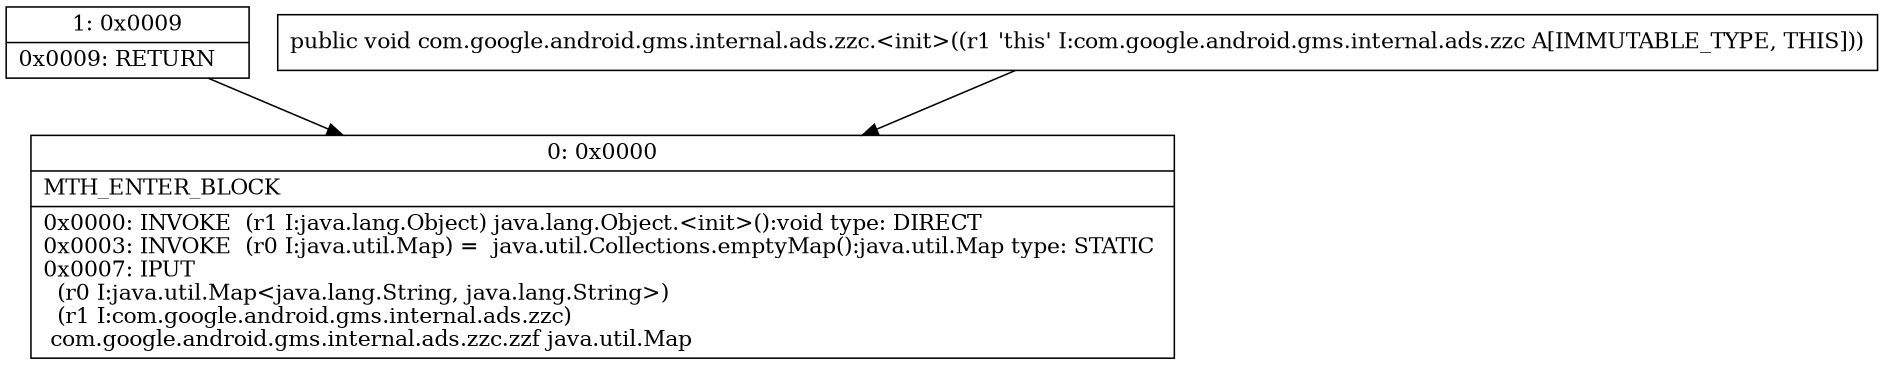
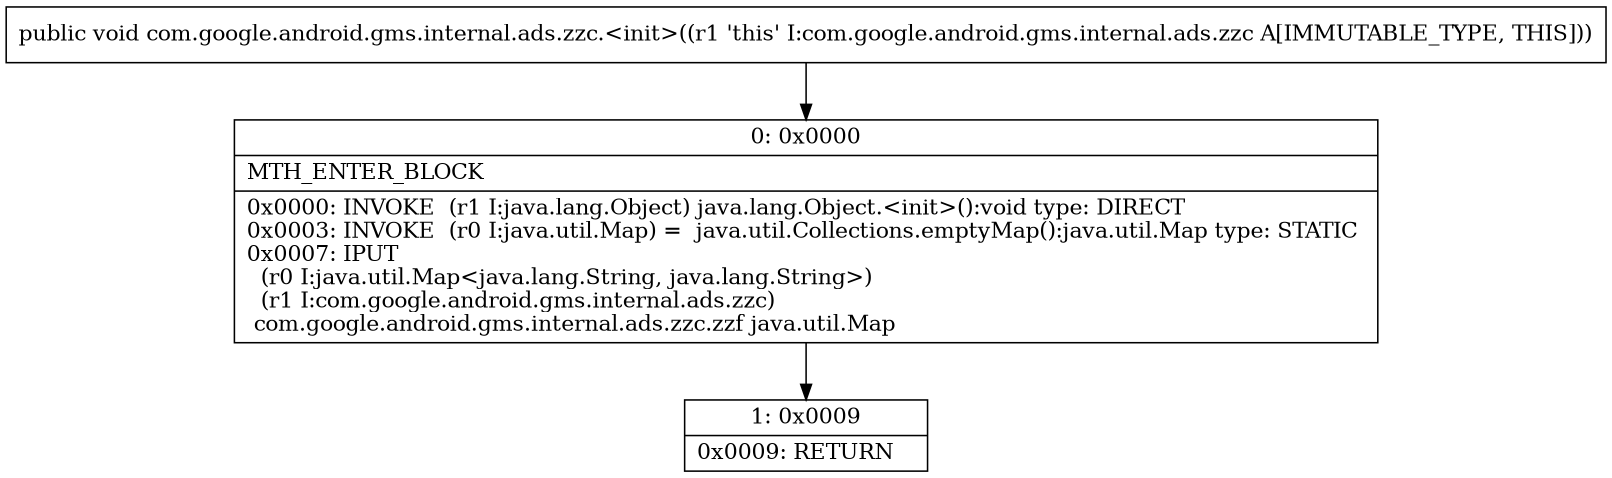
(268, 104) -> (806, 363)
